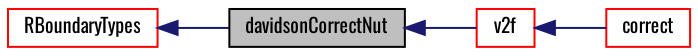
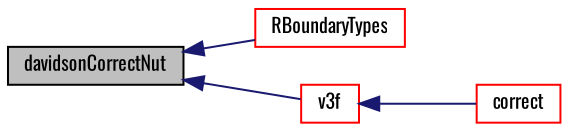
(203, 28) -> (229, 44)
(506, 28) -> (330, 104)
